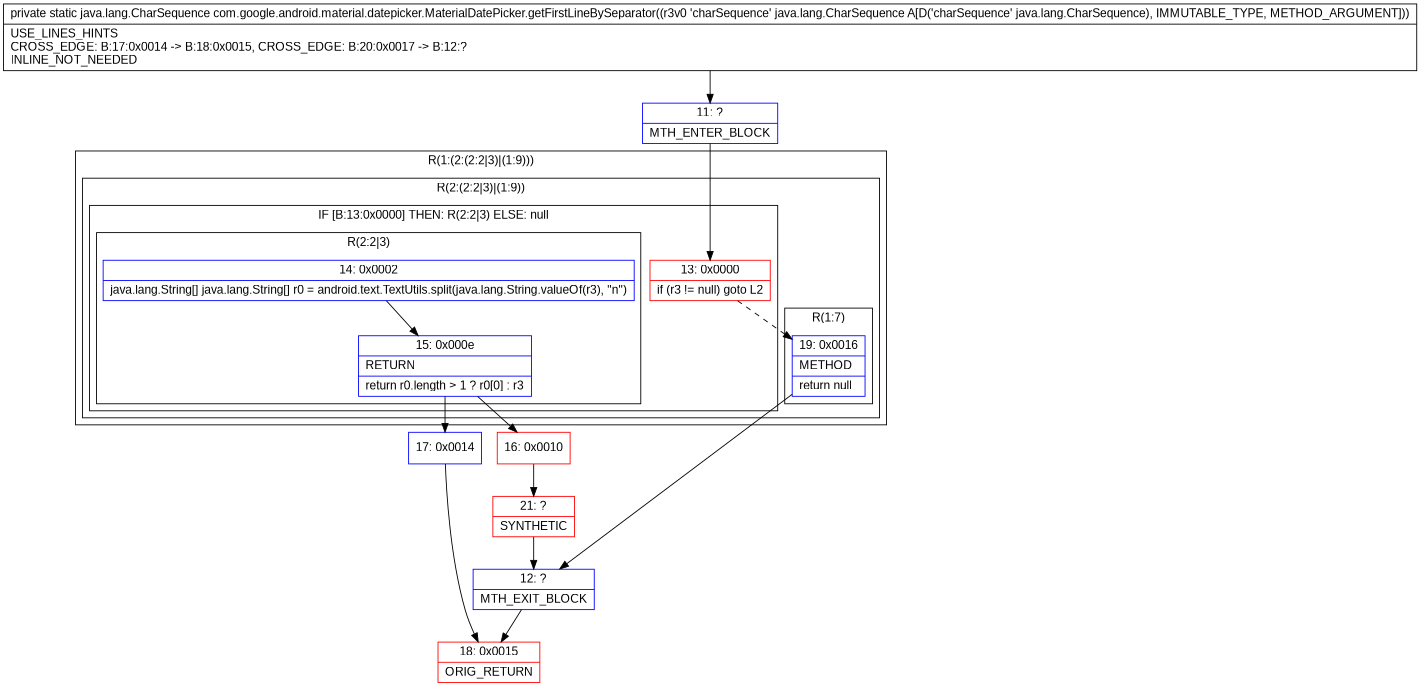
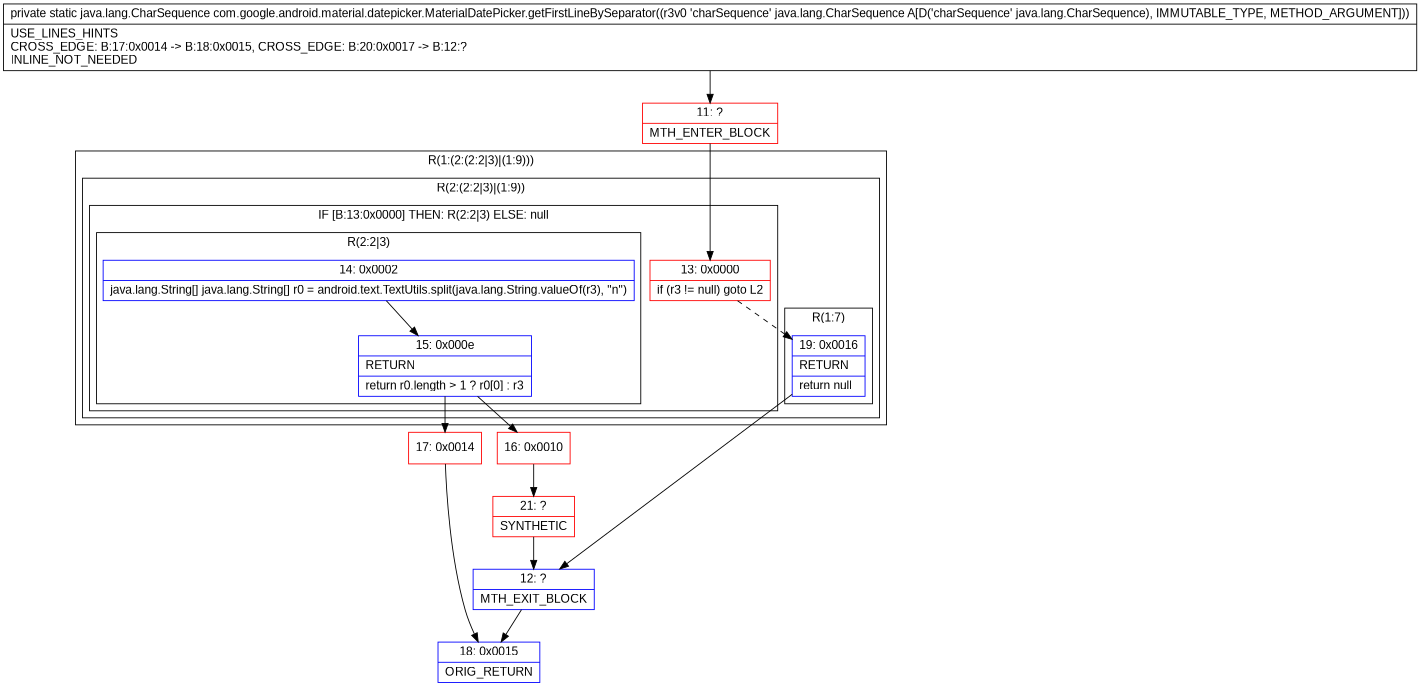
(710, 123) -> (710, 123)
(826, 366) -> (824, 366)
(445, 448) -> (445, 448)
(489, 662) -> (489, 662)
